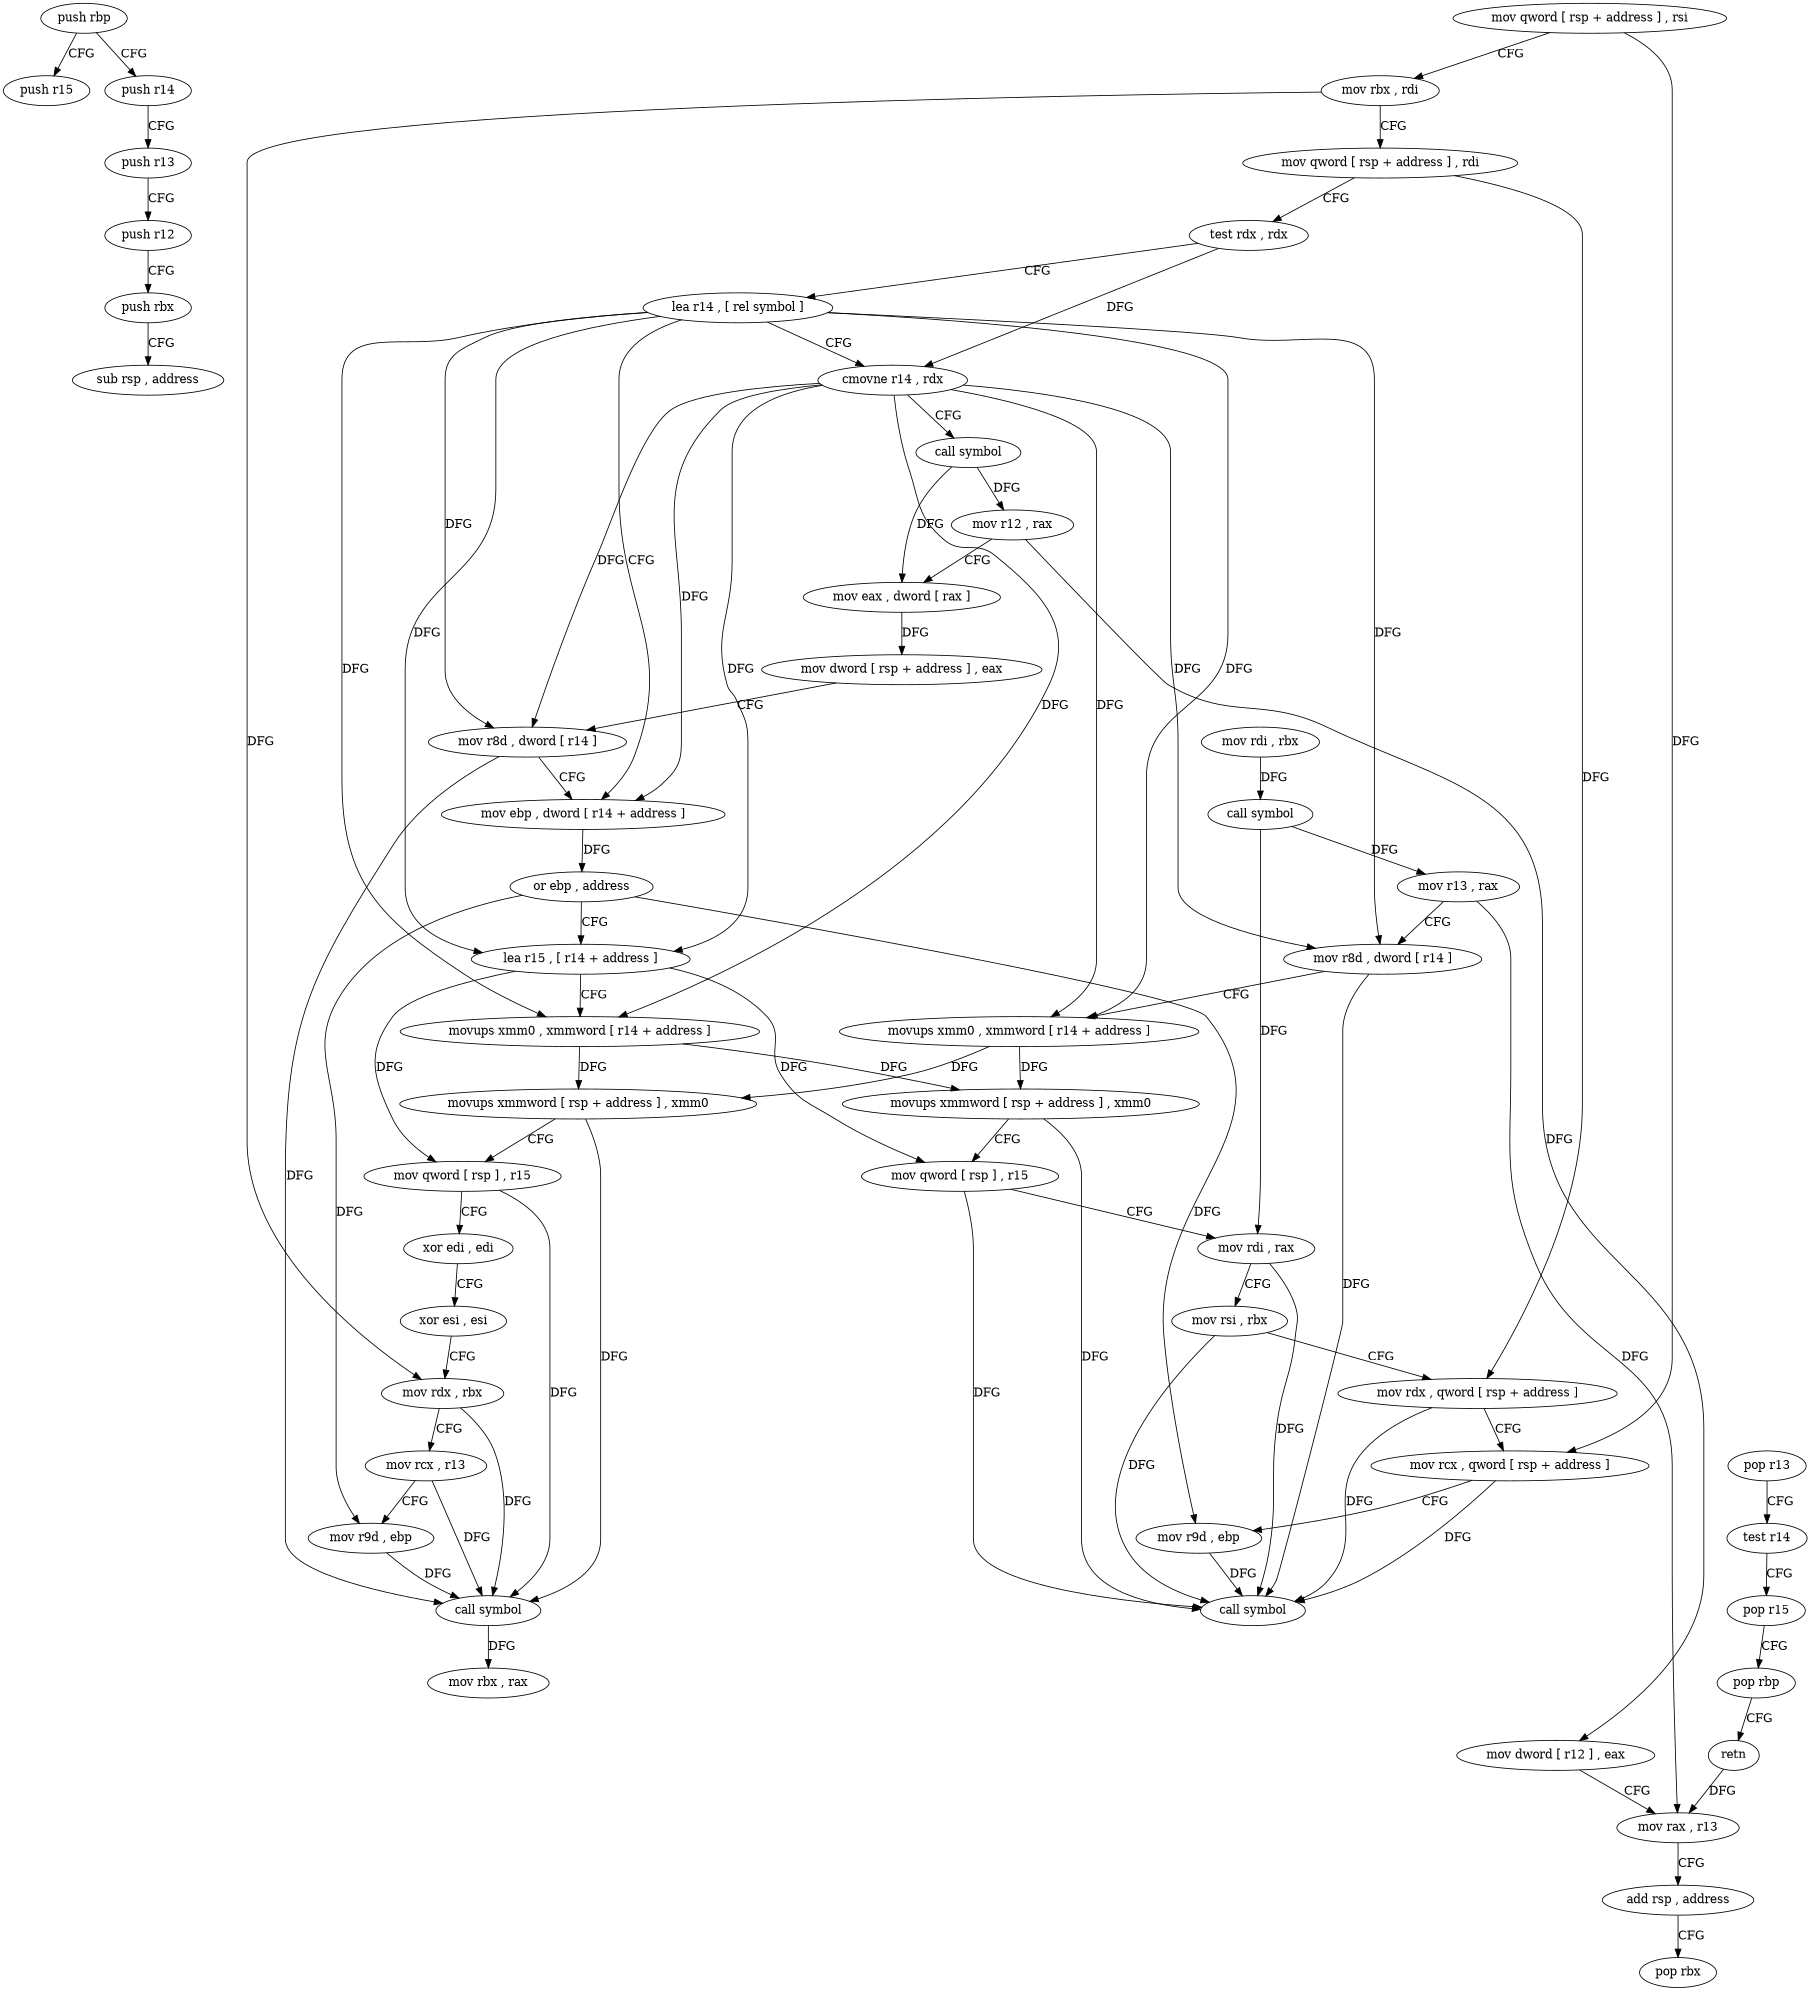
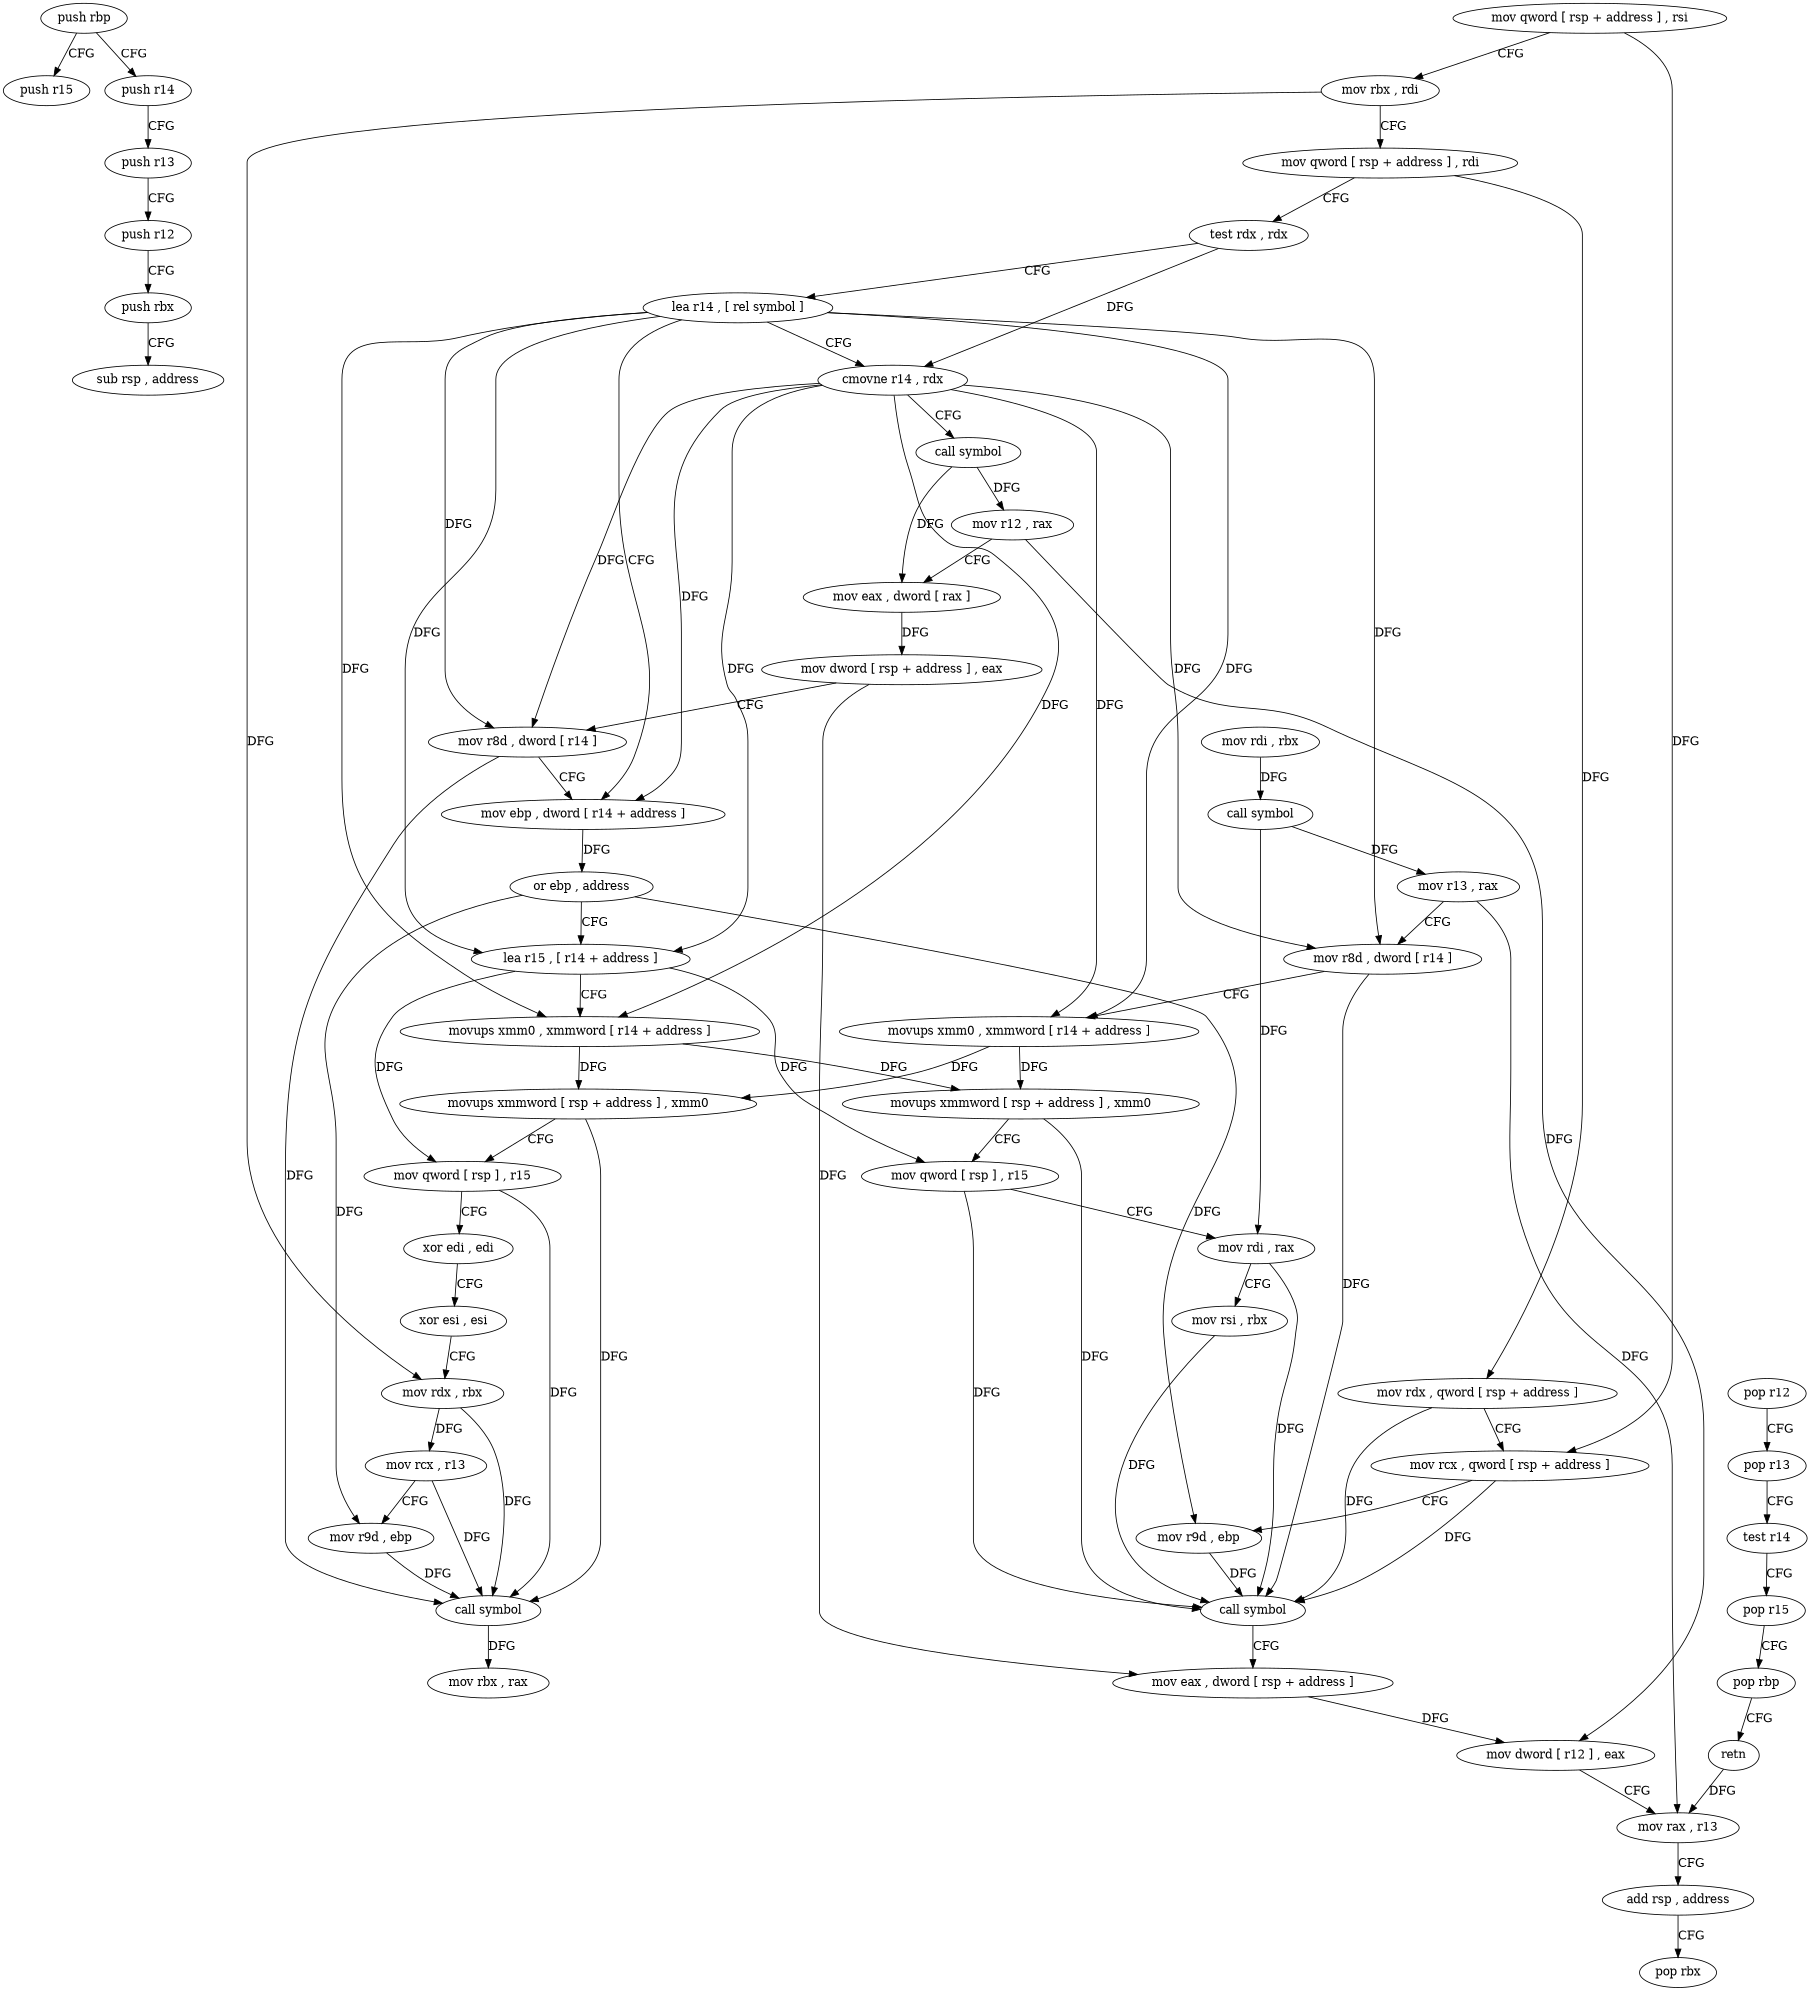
(1345, 1355) -> none
none -> (1767, 1394)
(449, 1430) -> (449, 1430)
none -> (1253, 1683)
